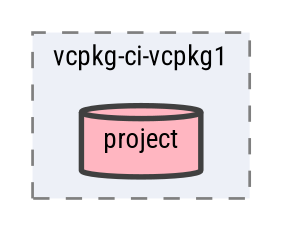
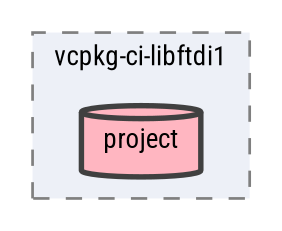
(141, 58) -> (141, 58)
